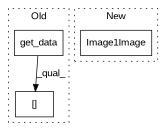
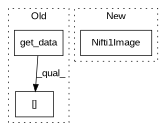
(116, 43) -> (116, 43)
